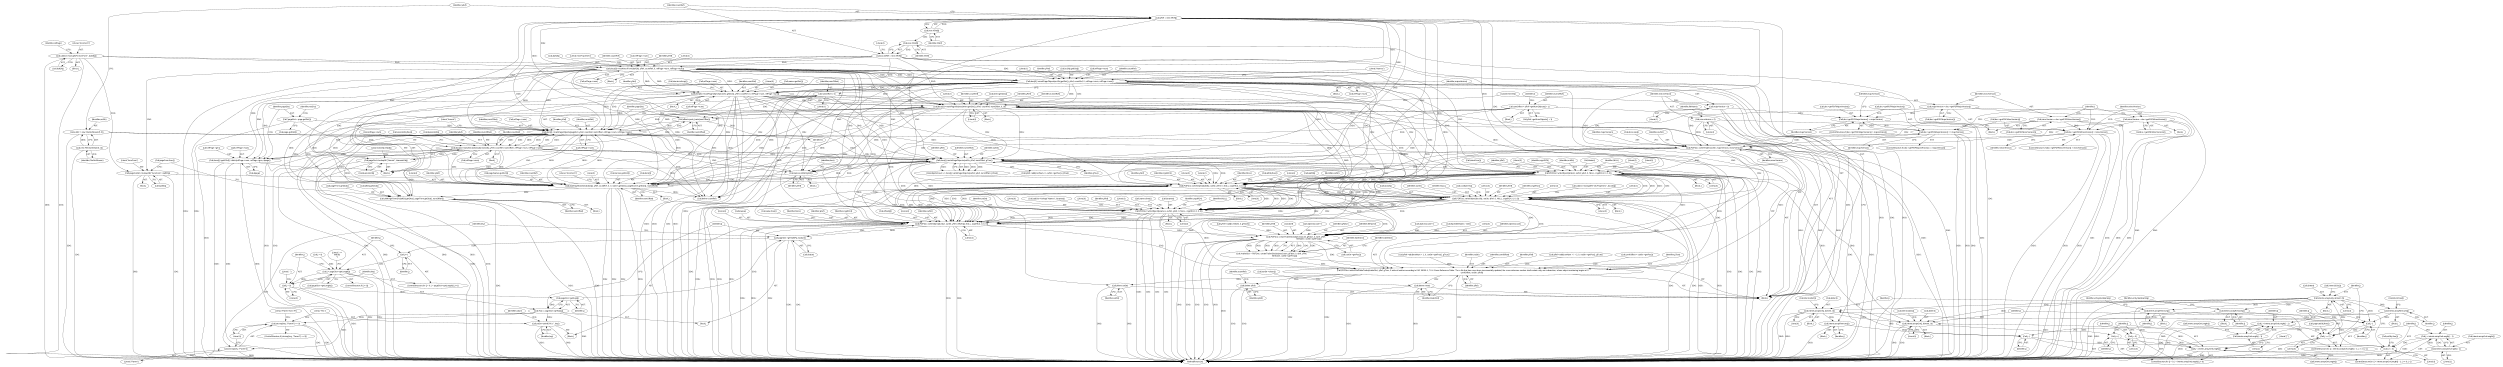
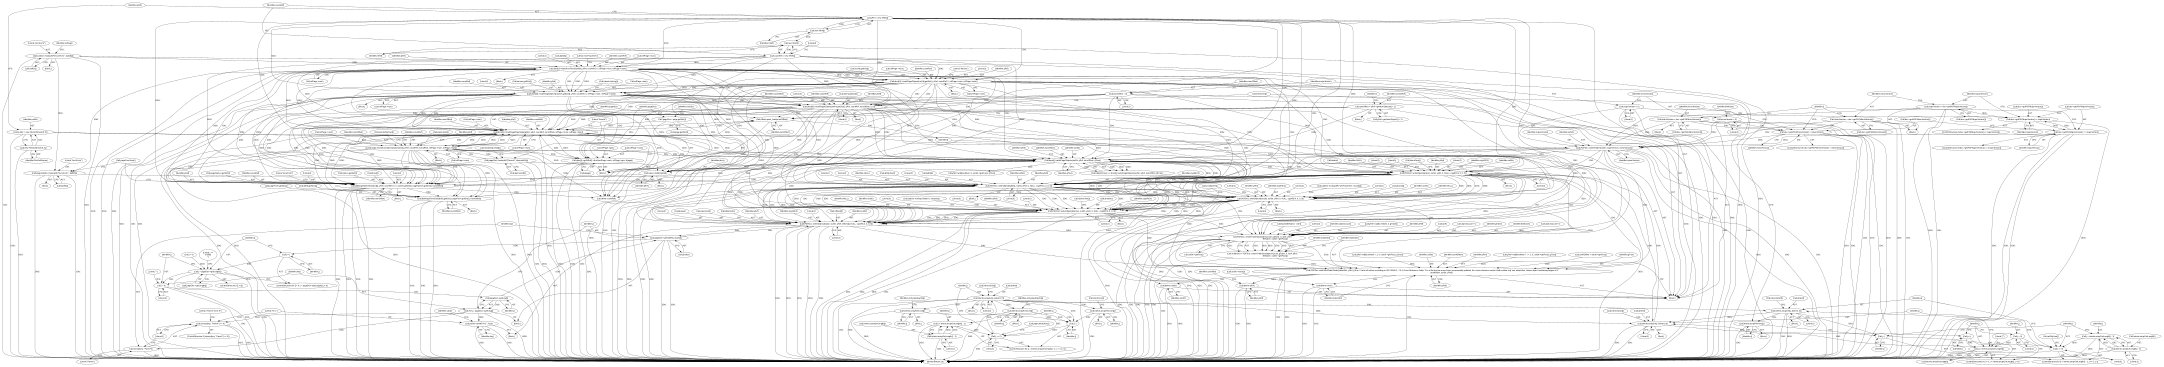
(959, 64) -> (720, 95)
(1632, 132) -> none
